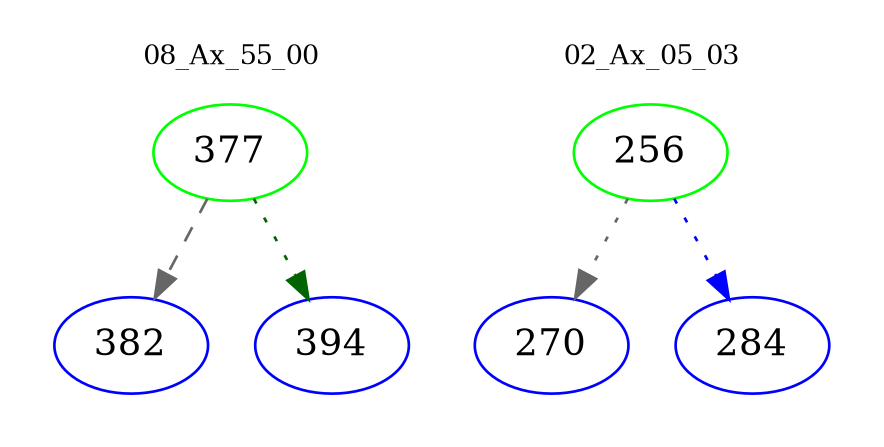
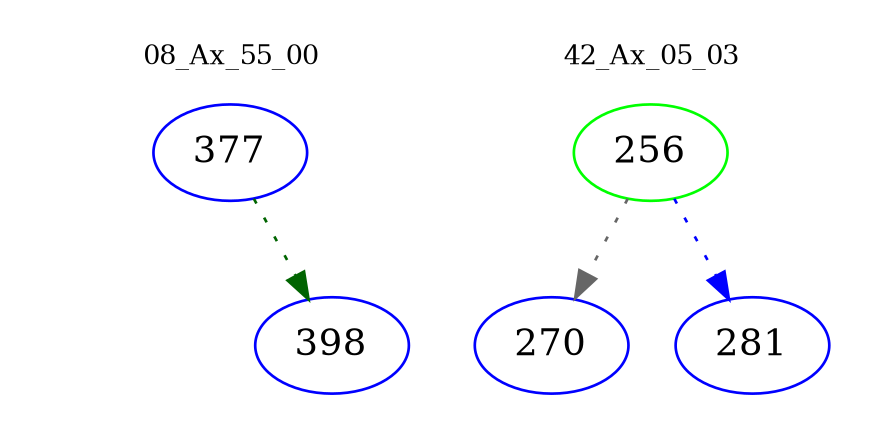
(652, 58) -> (652, 58)
(230, 153) -> (230, 153)
(131, 345) -> none
(332, 345) -> (332, 345)
(752, 345) -> (752, 345)
